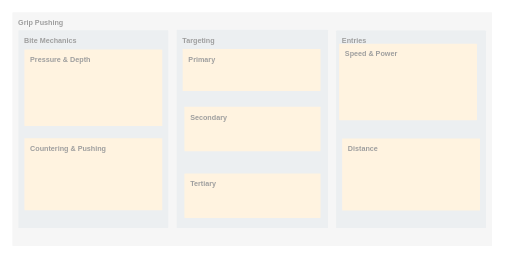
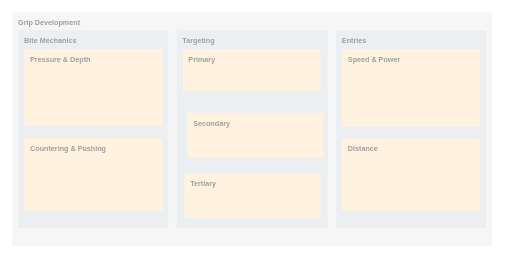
(40, 23) -> (48, 23)
(408, 82) -> (411, 88)
(253, 129) -> (256, 135)
